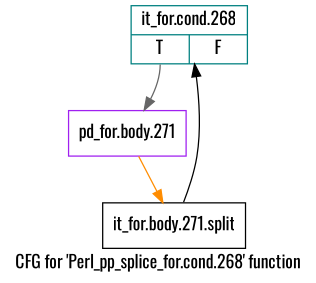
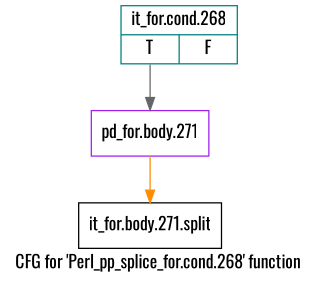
(199, 140) -> none
